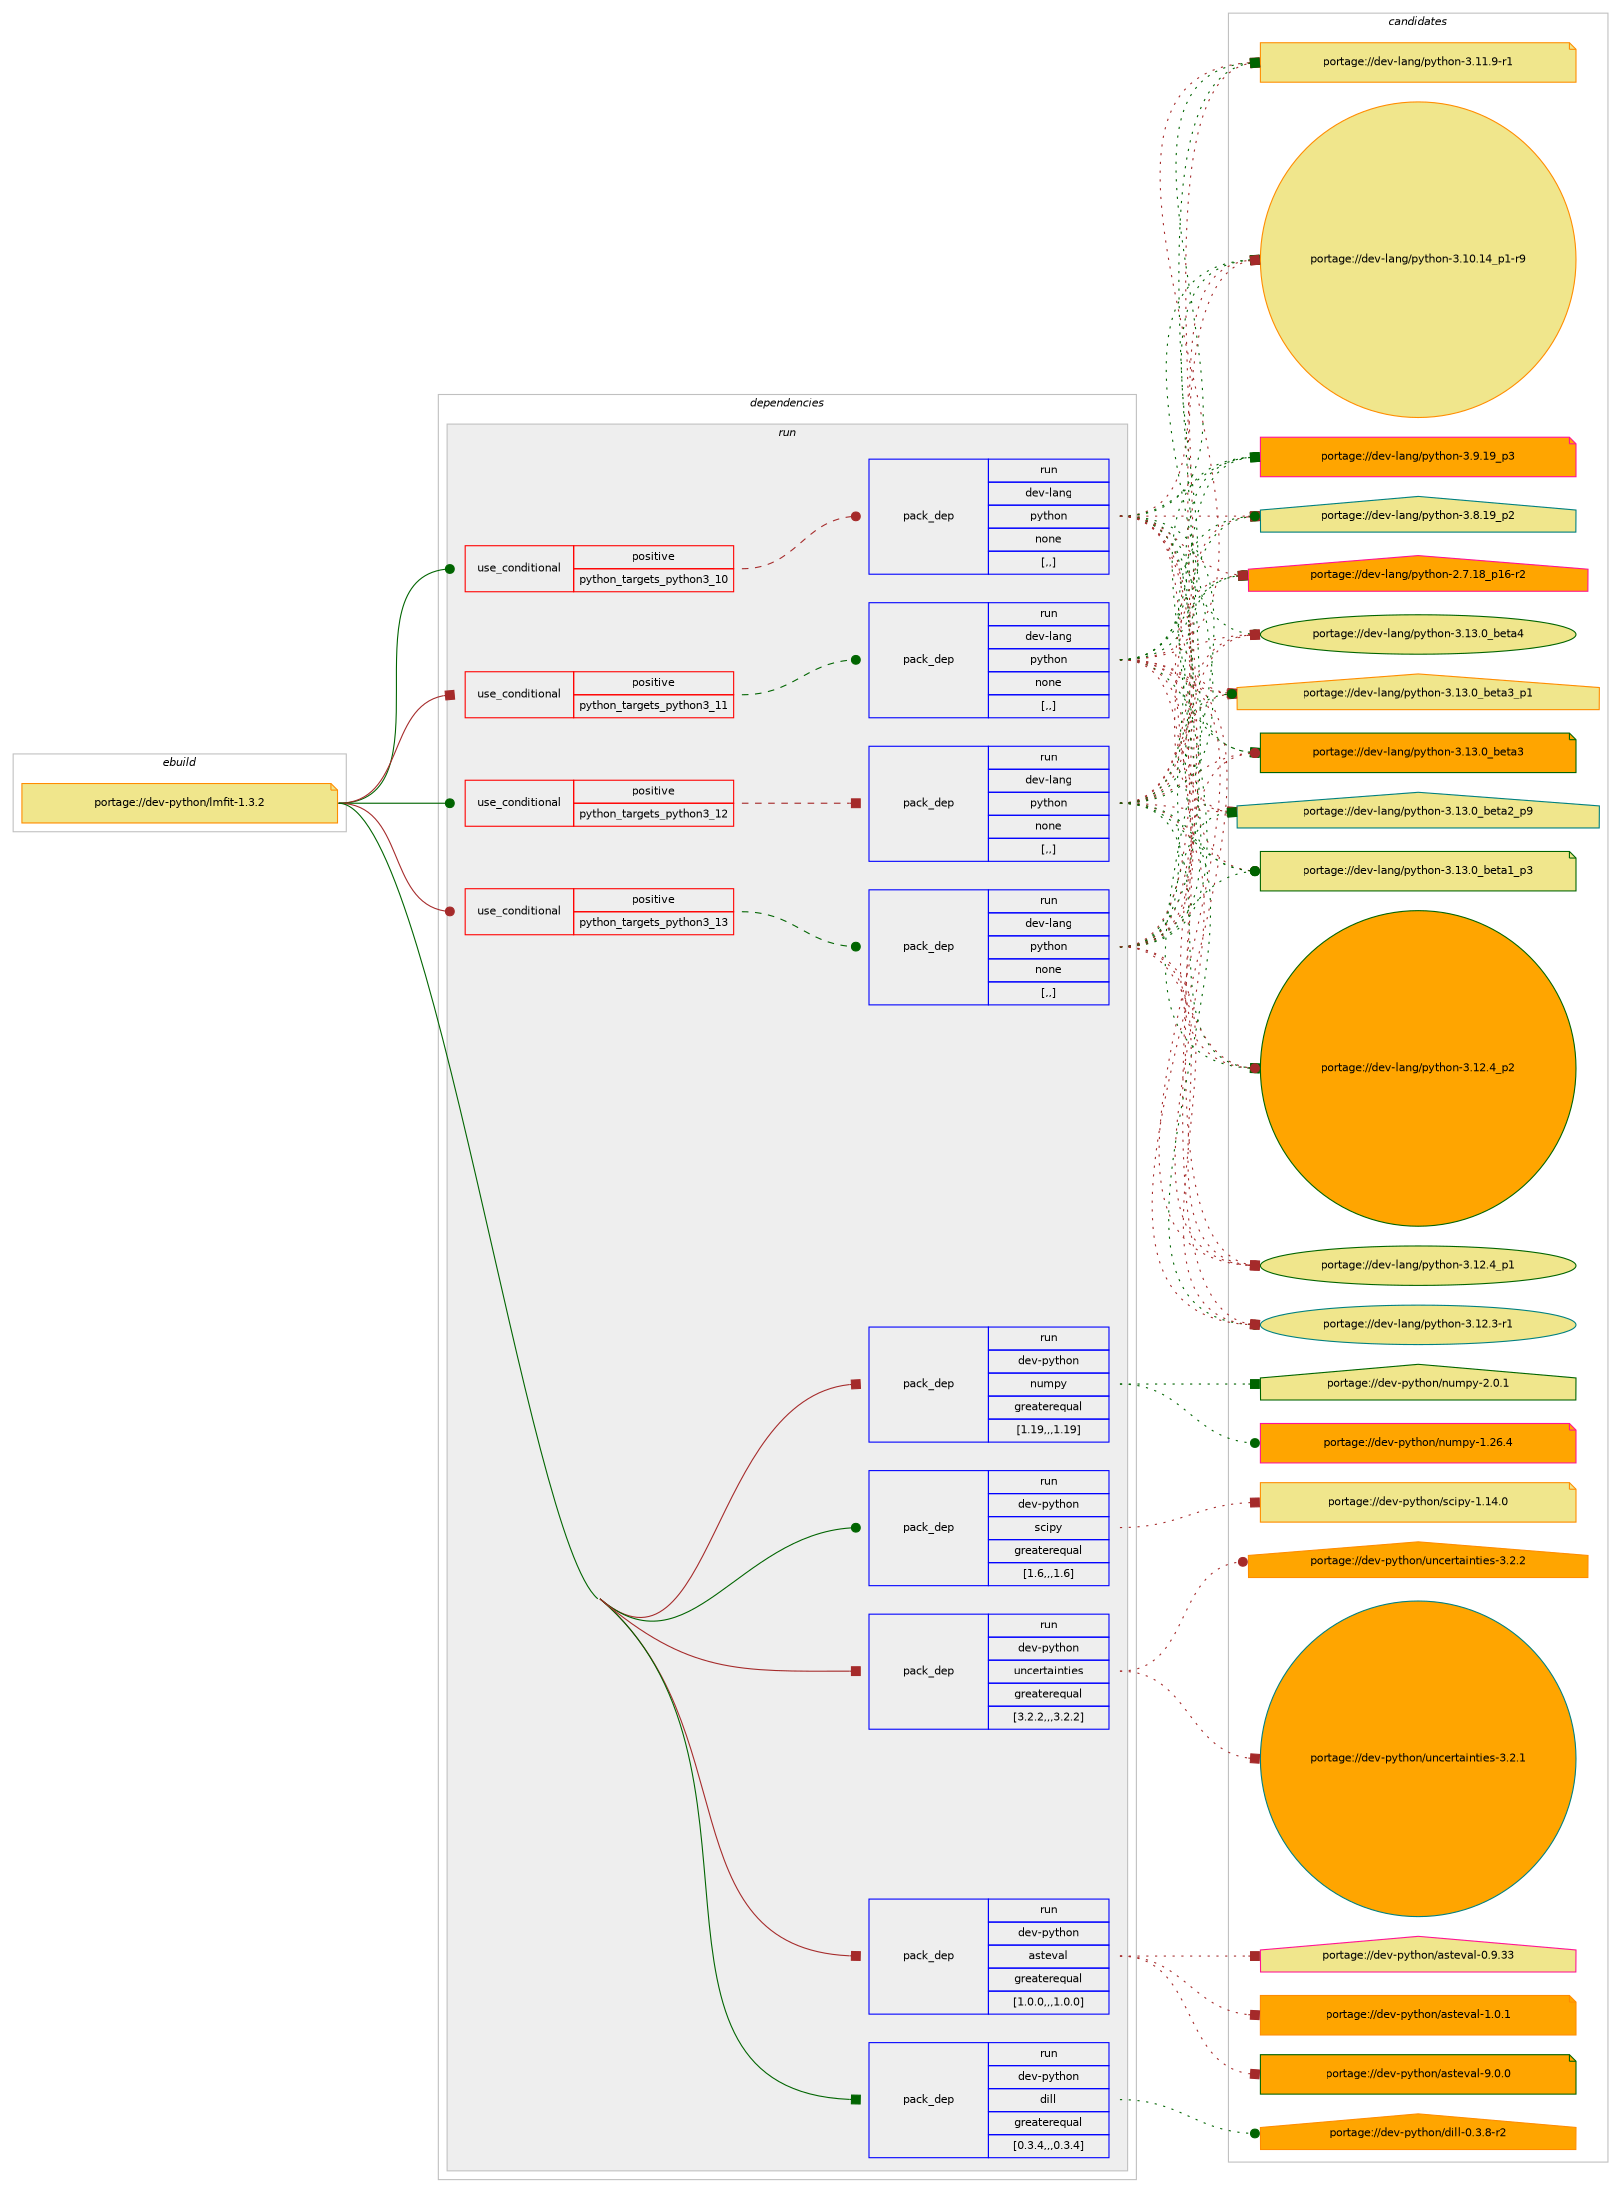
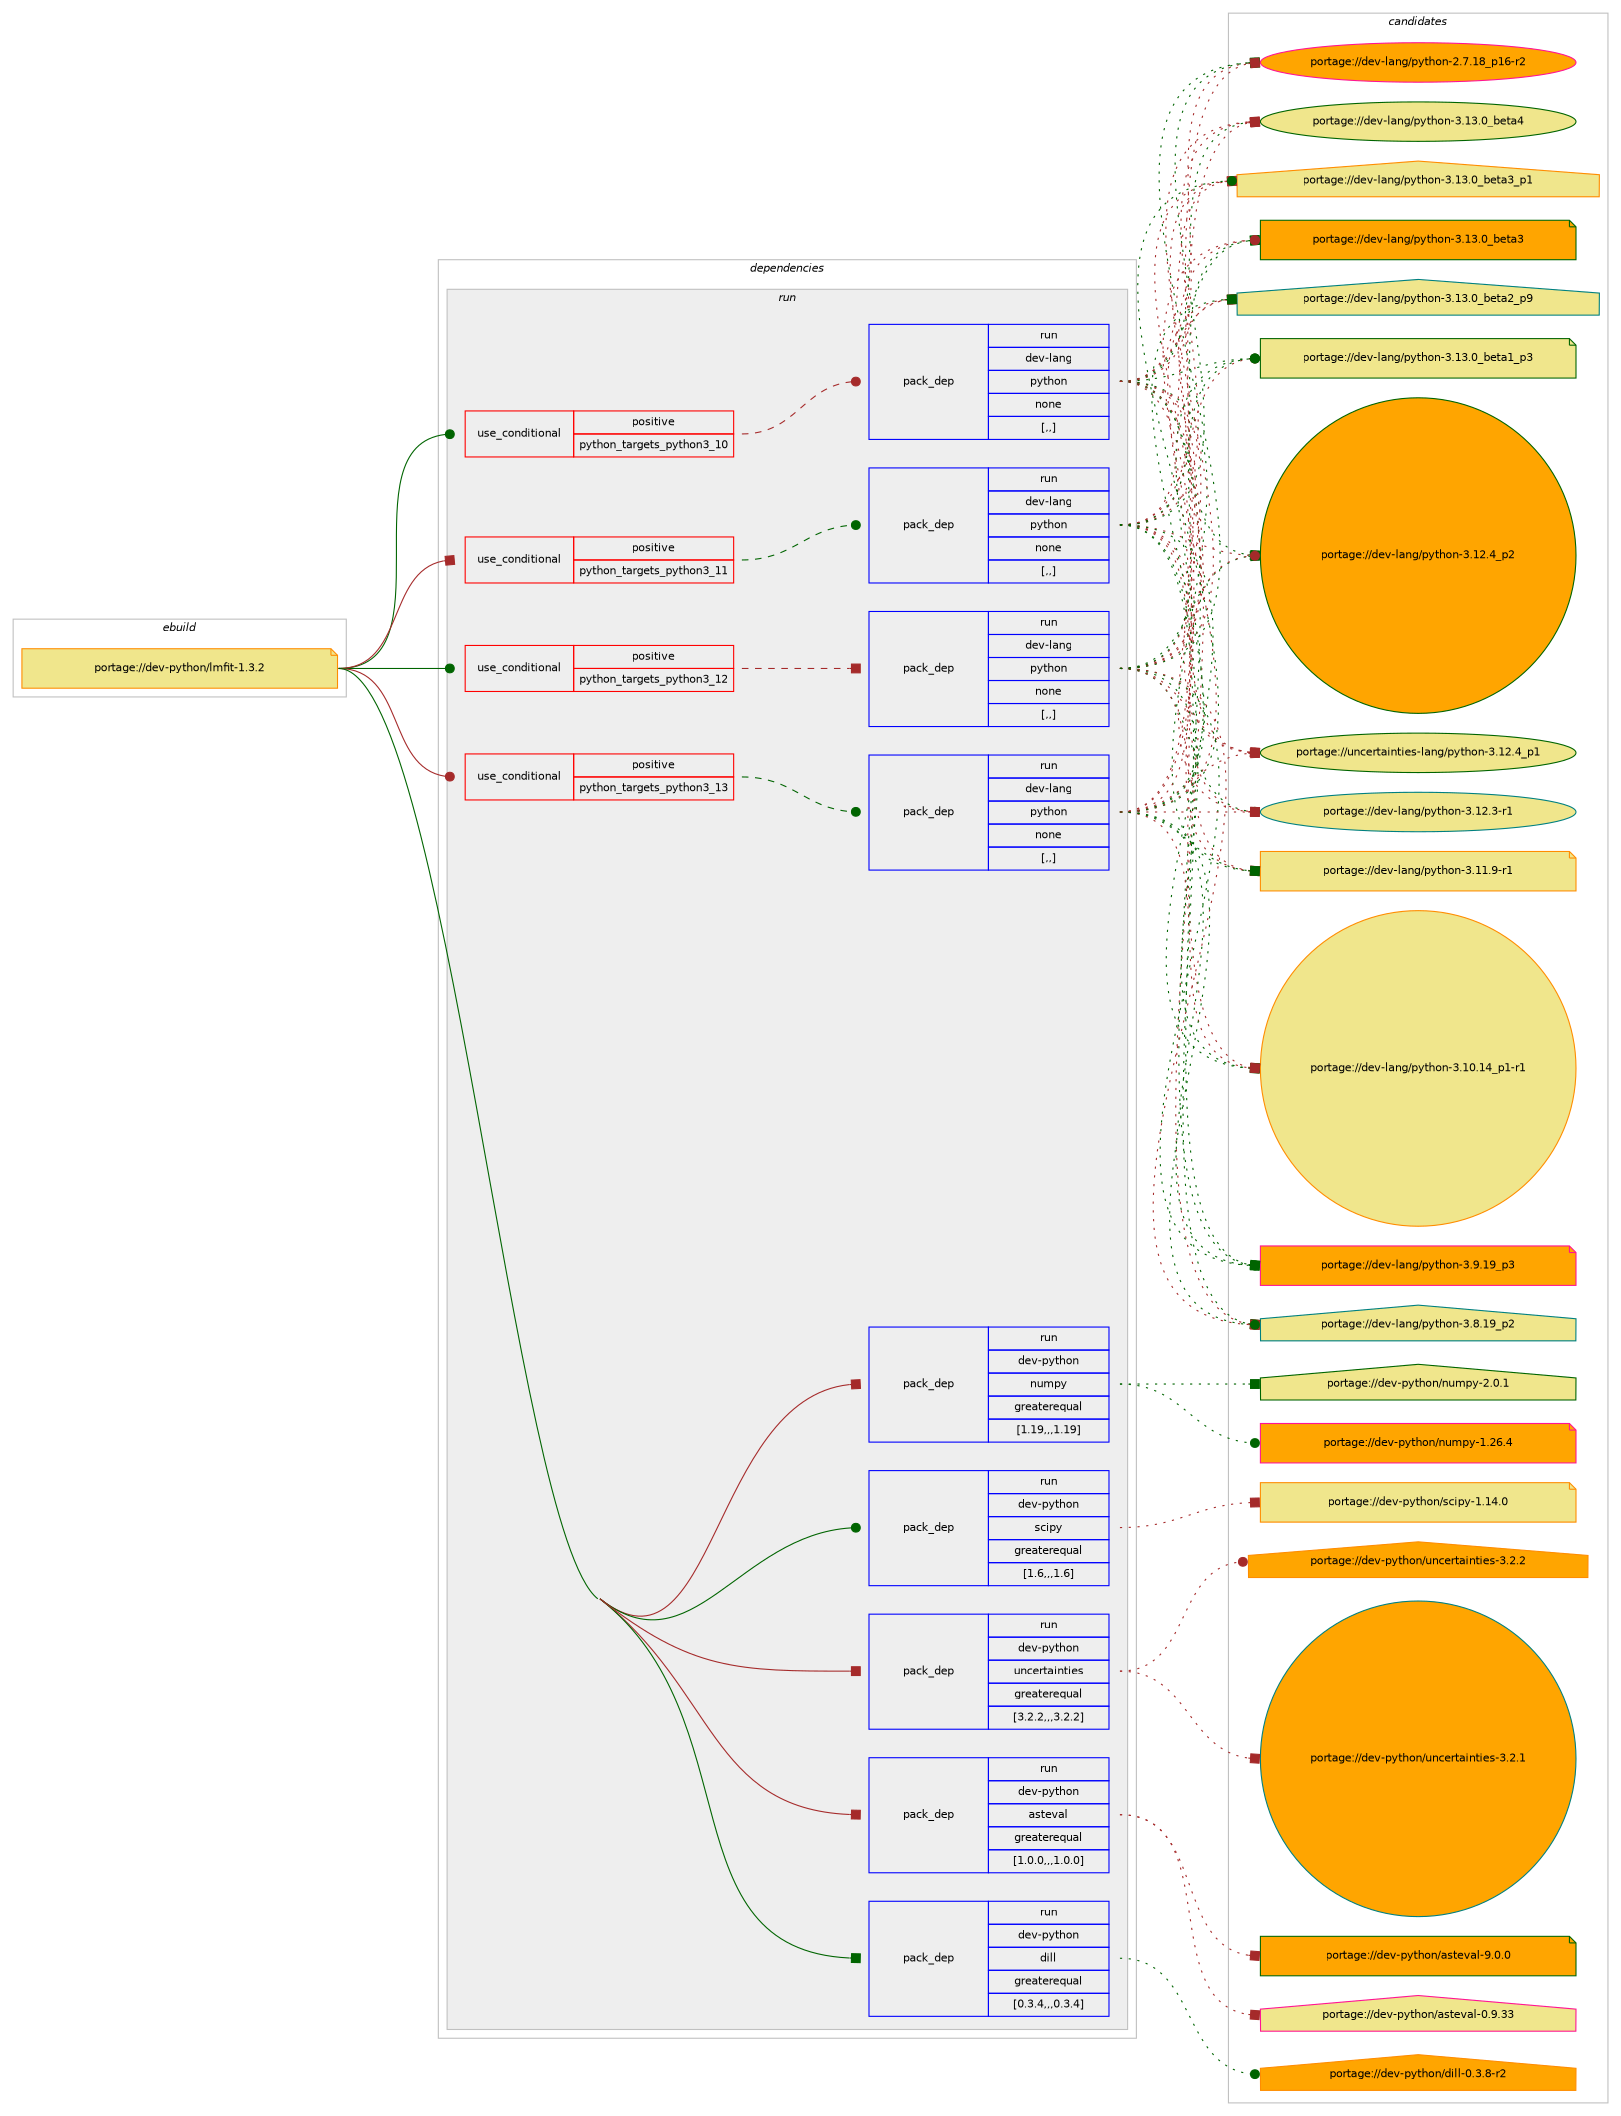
(1418, 260) -> (1418, 1068)
(1418, 575) -> (1418, 62)
(1418, 1266) -> (1418, 753)
(1418, 2015) -> none
